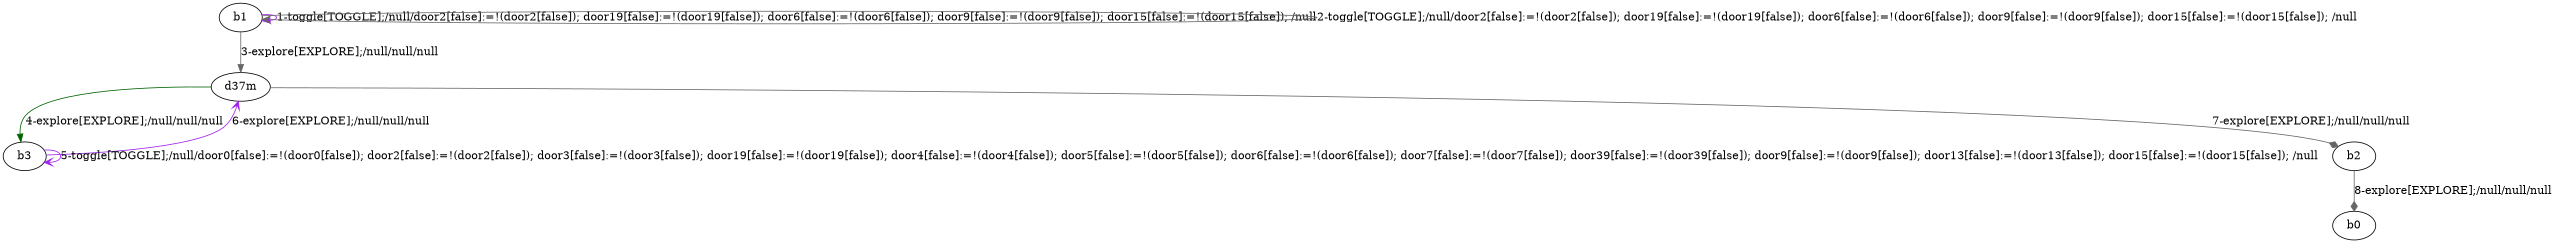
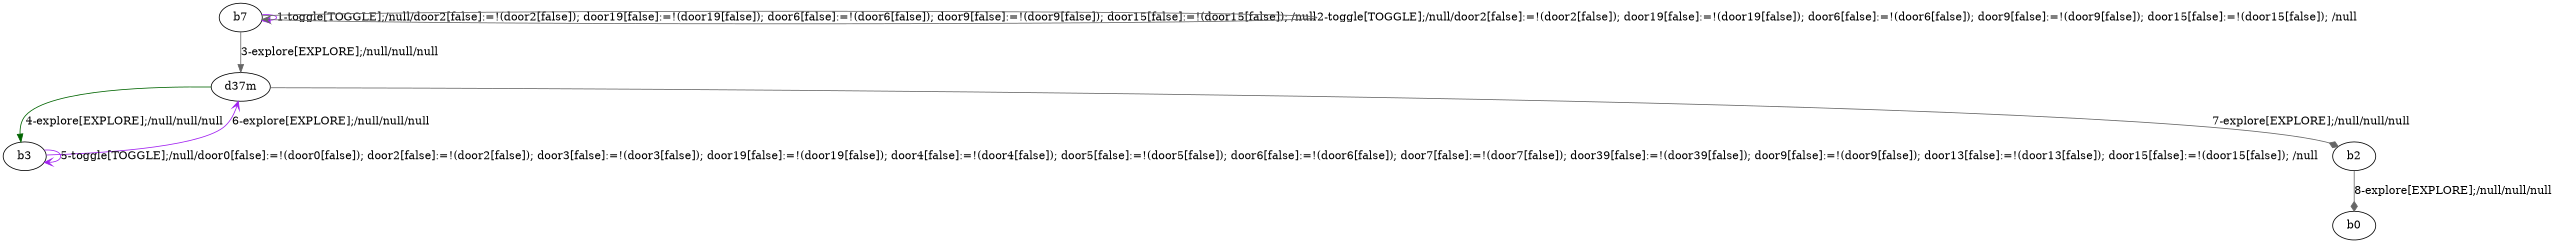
(241, 18) -> (241, 18)
